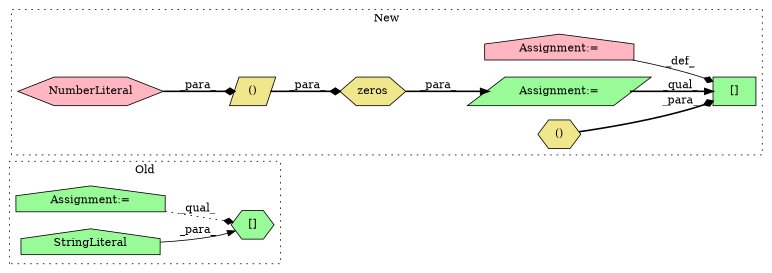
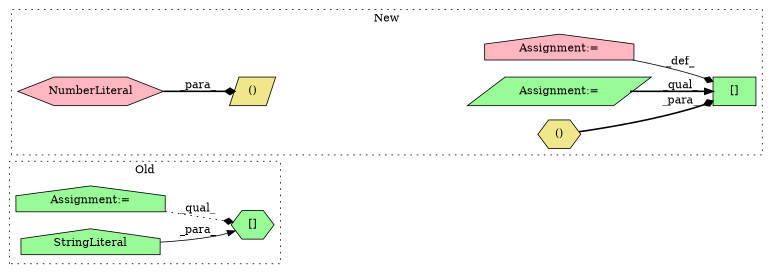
(373, 91) -> none
